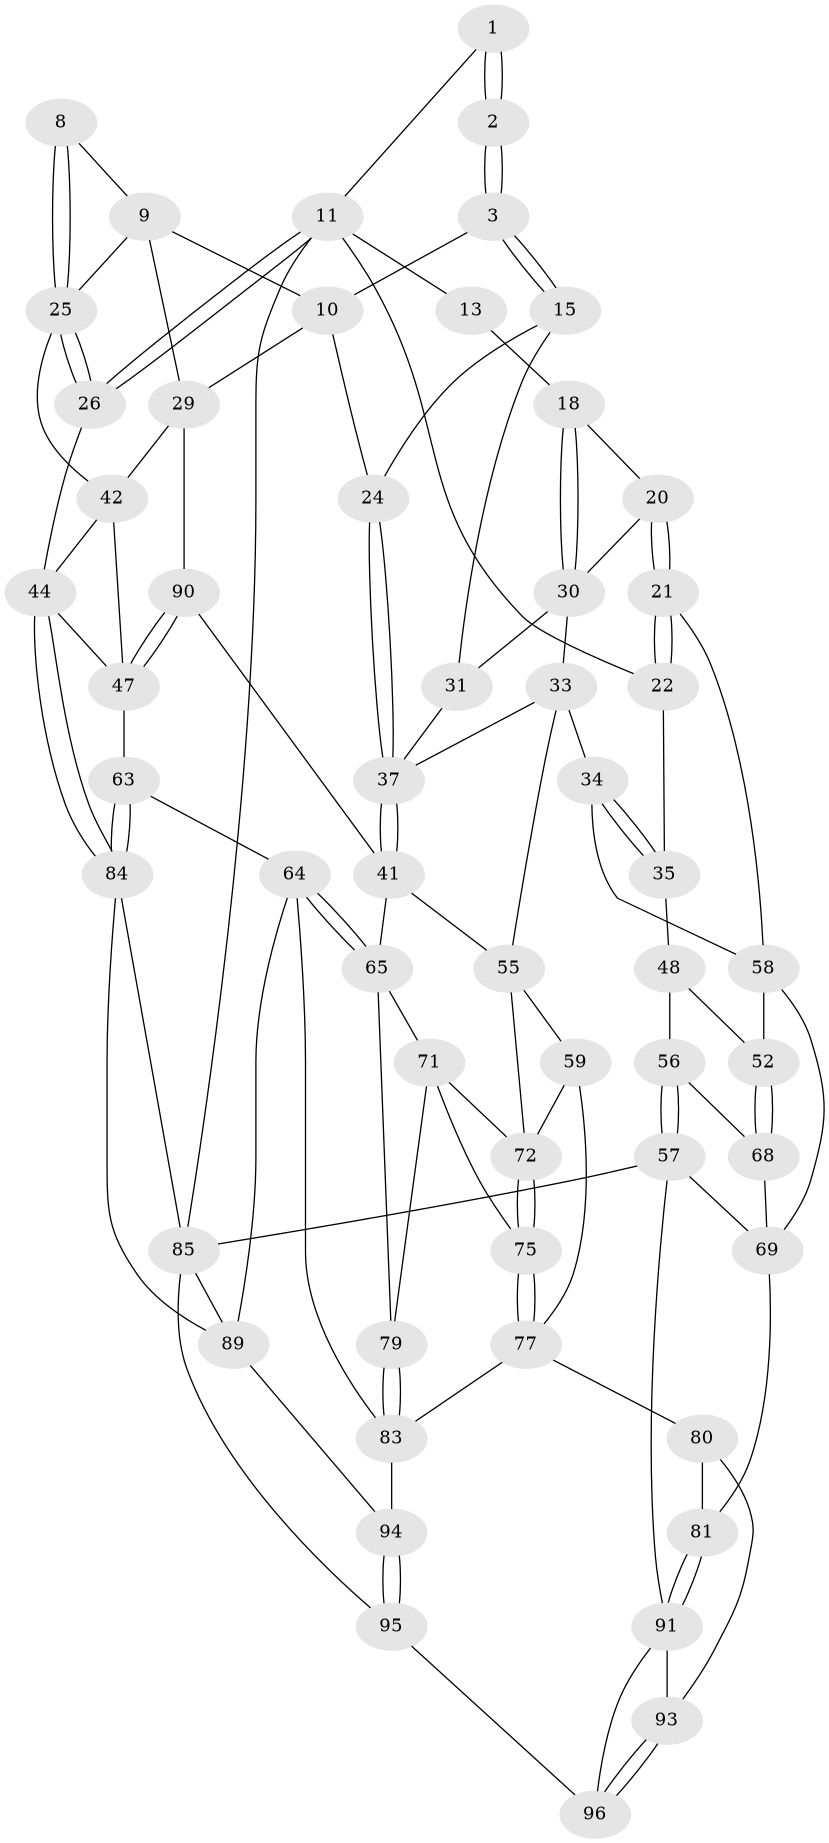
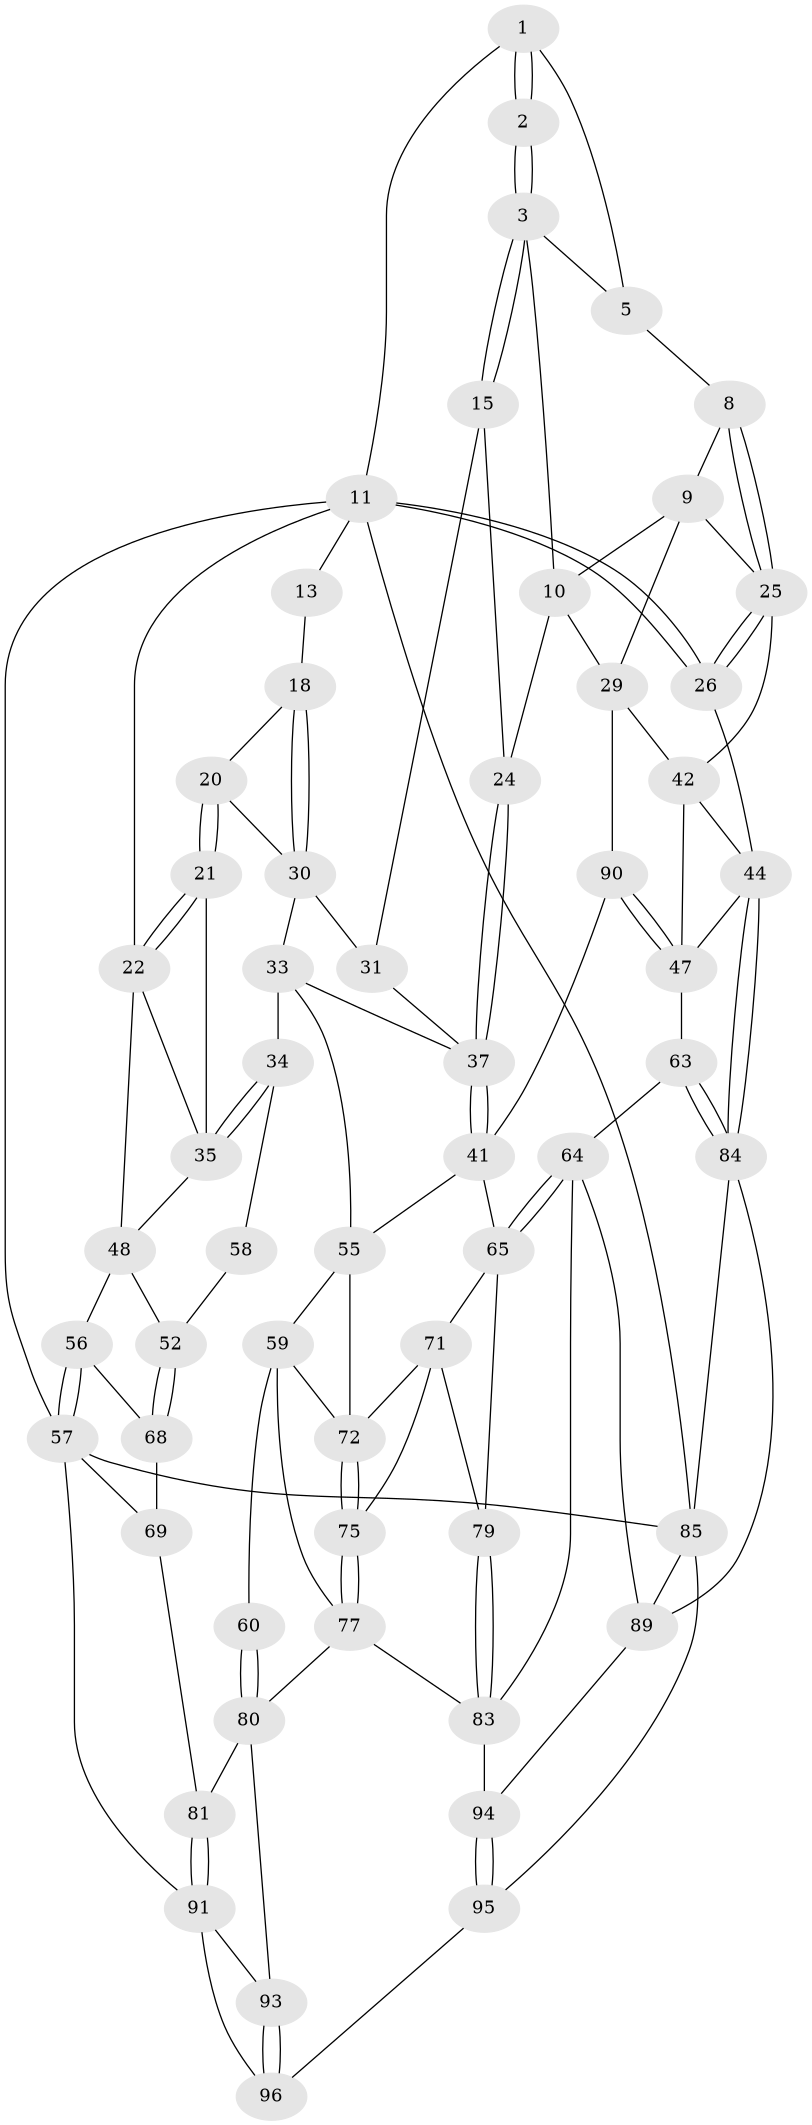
none -> (627, 311)
(742, 774) -> (206, 1016)
none -> (5, 854)
(824, 1109) -> none
none -> (127, 1110)
none -> (249, 1627)
